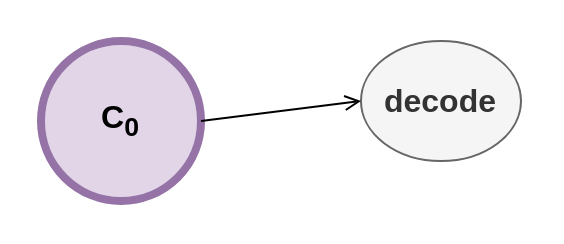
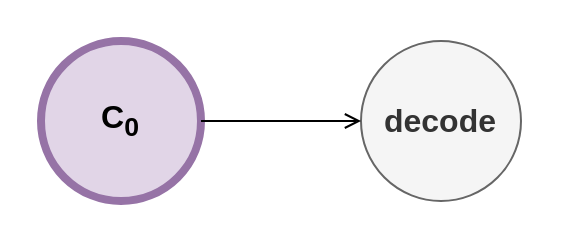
(441, 101) -> (441, 121)
